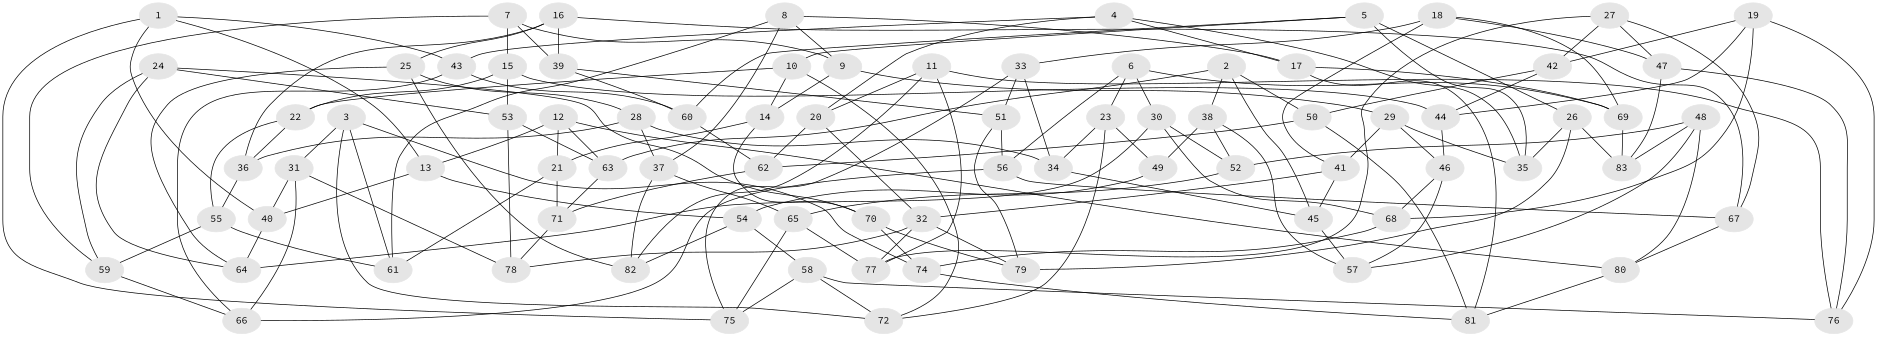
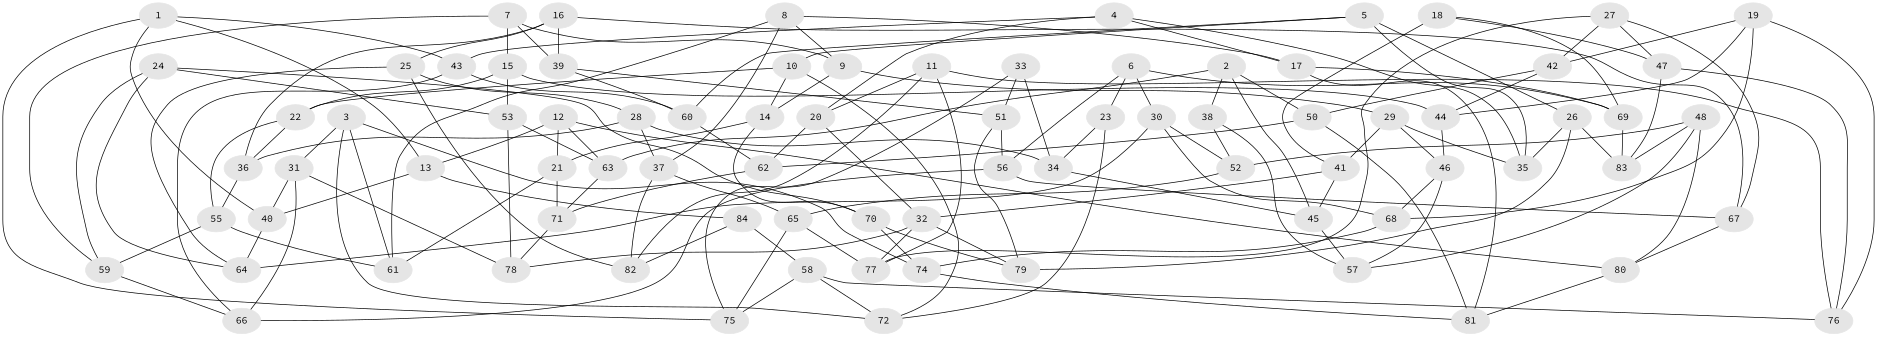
(1240, 44) -> none
(1158, 168) -> none
(742, 219) -> (742, 219)
